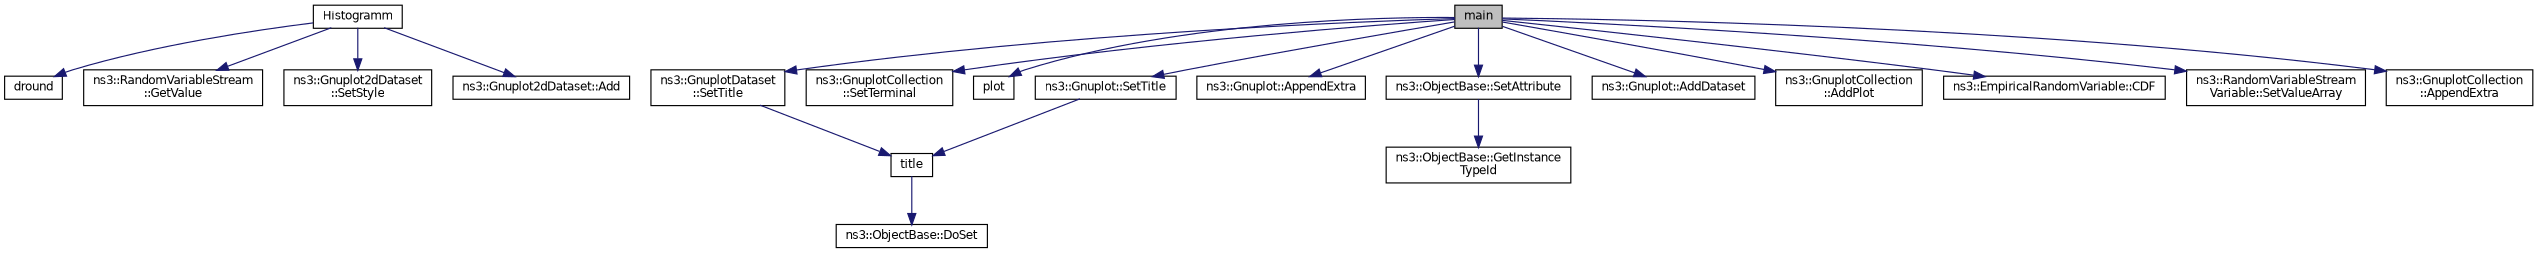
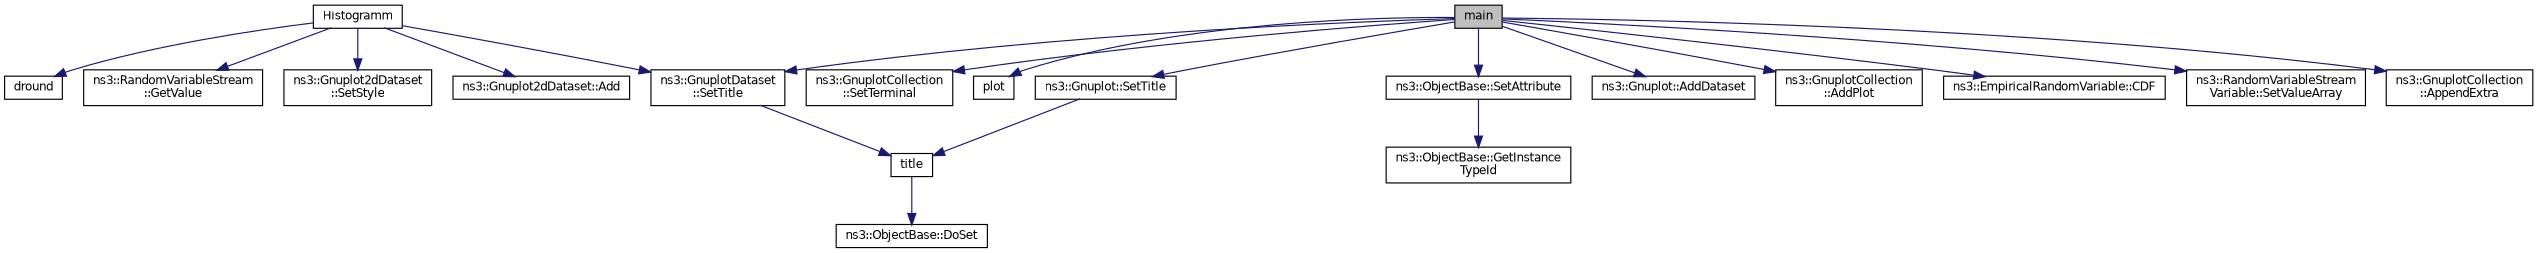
none -> (521, 47)
(1281, 88) -> none
